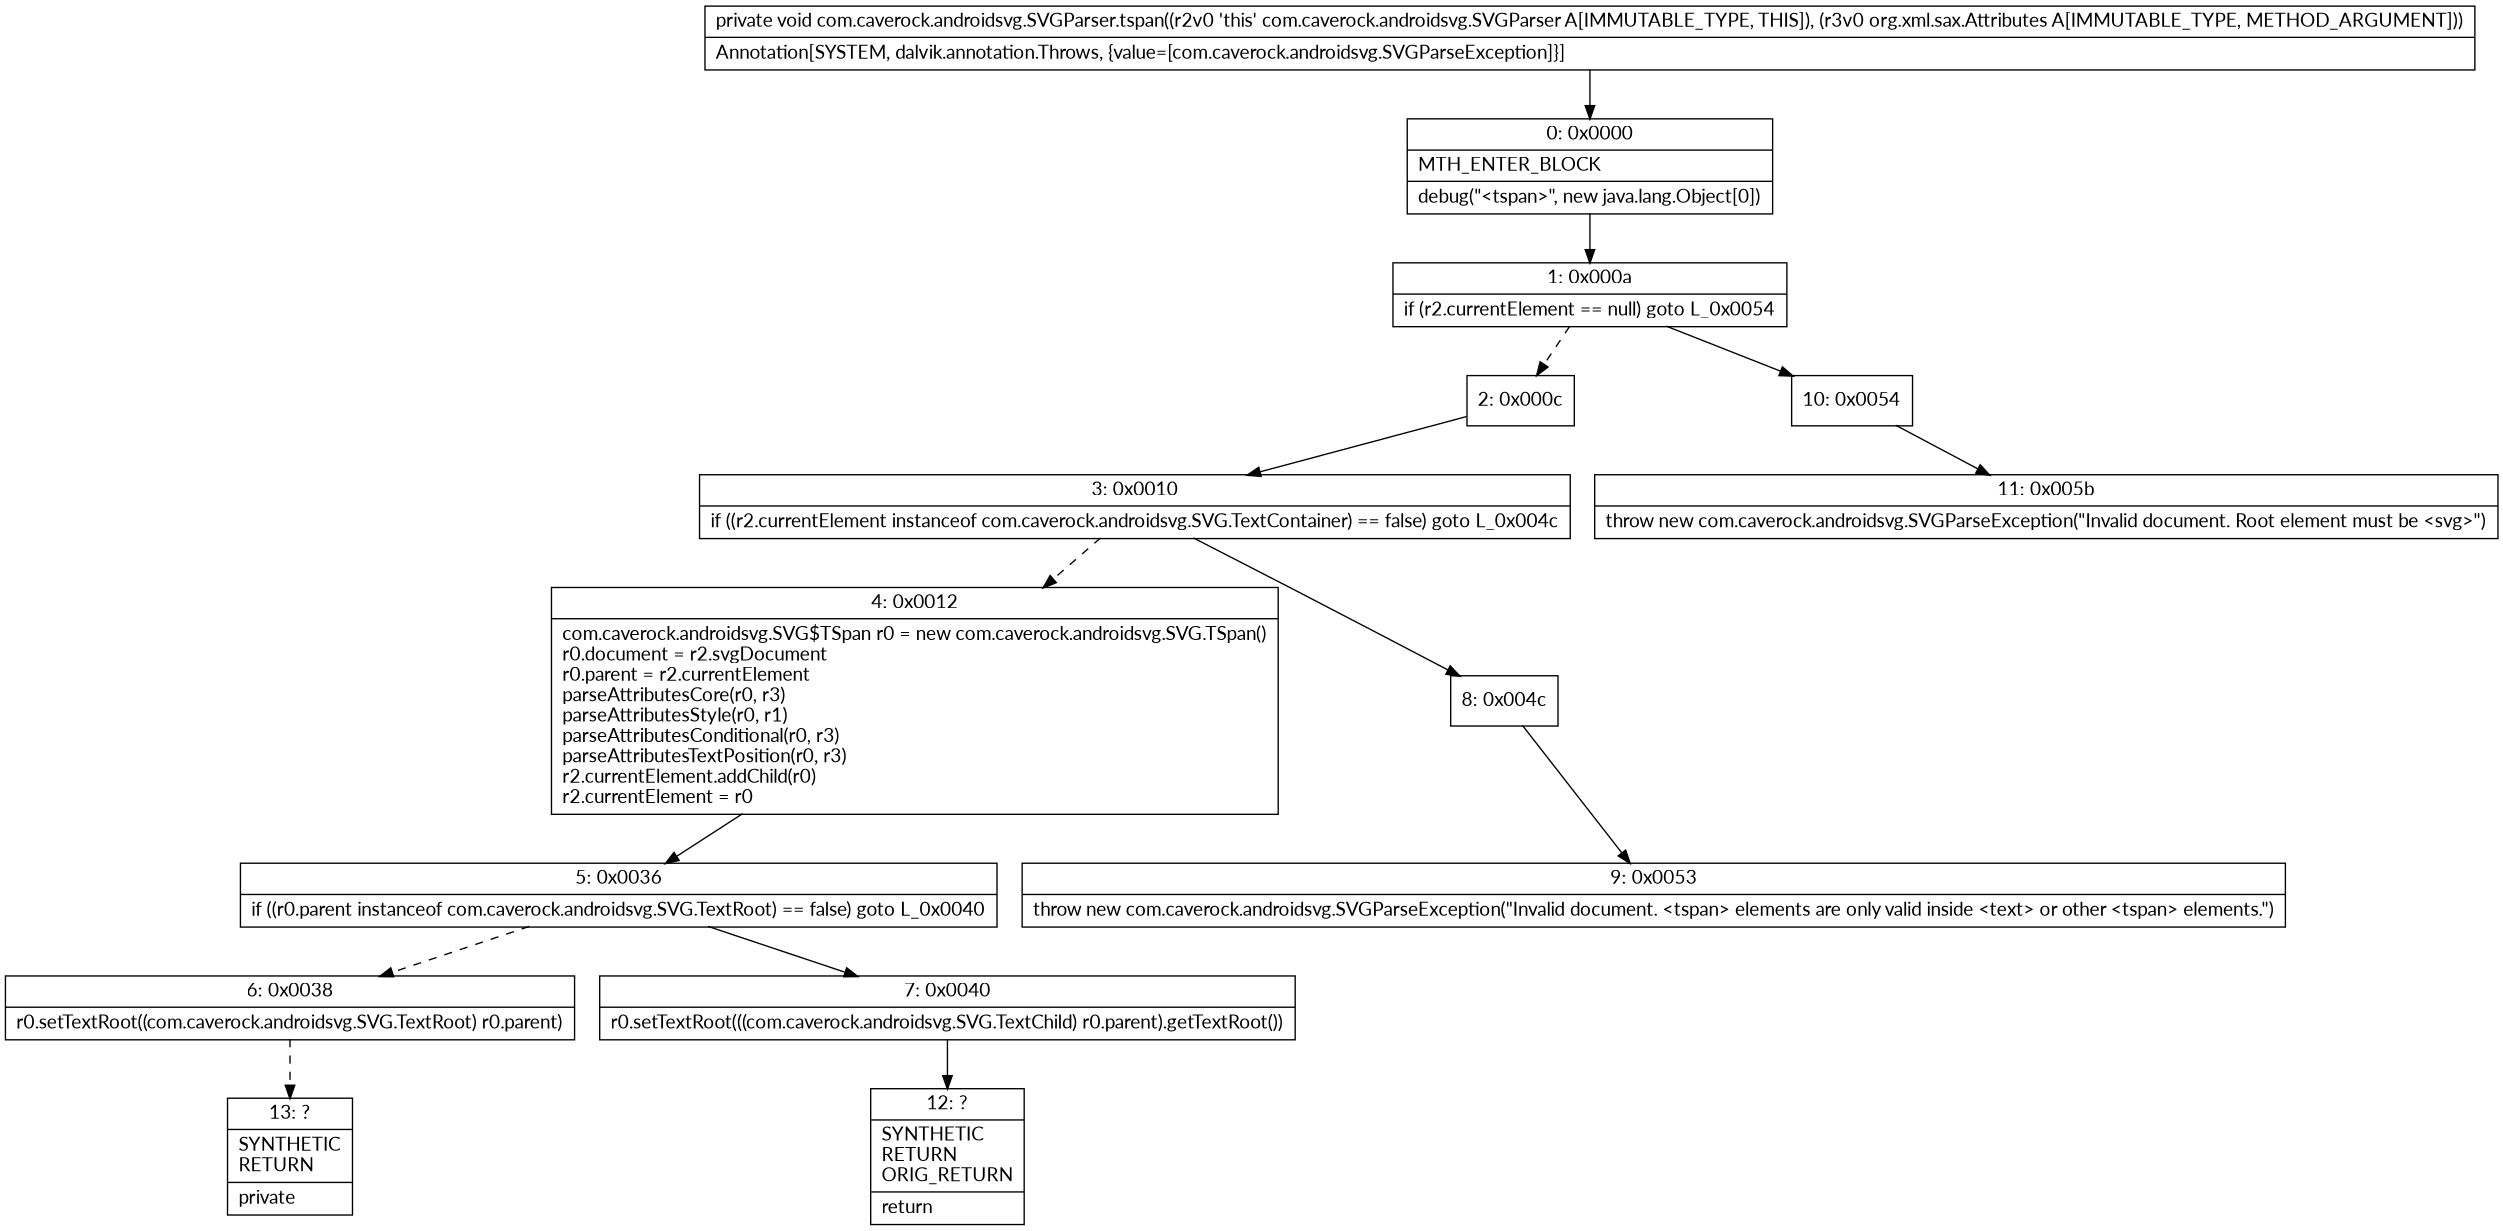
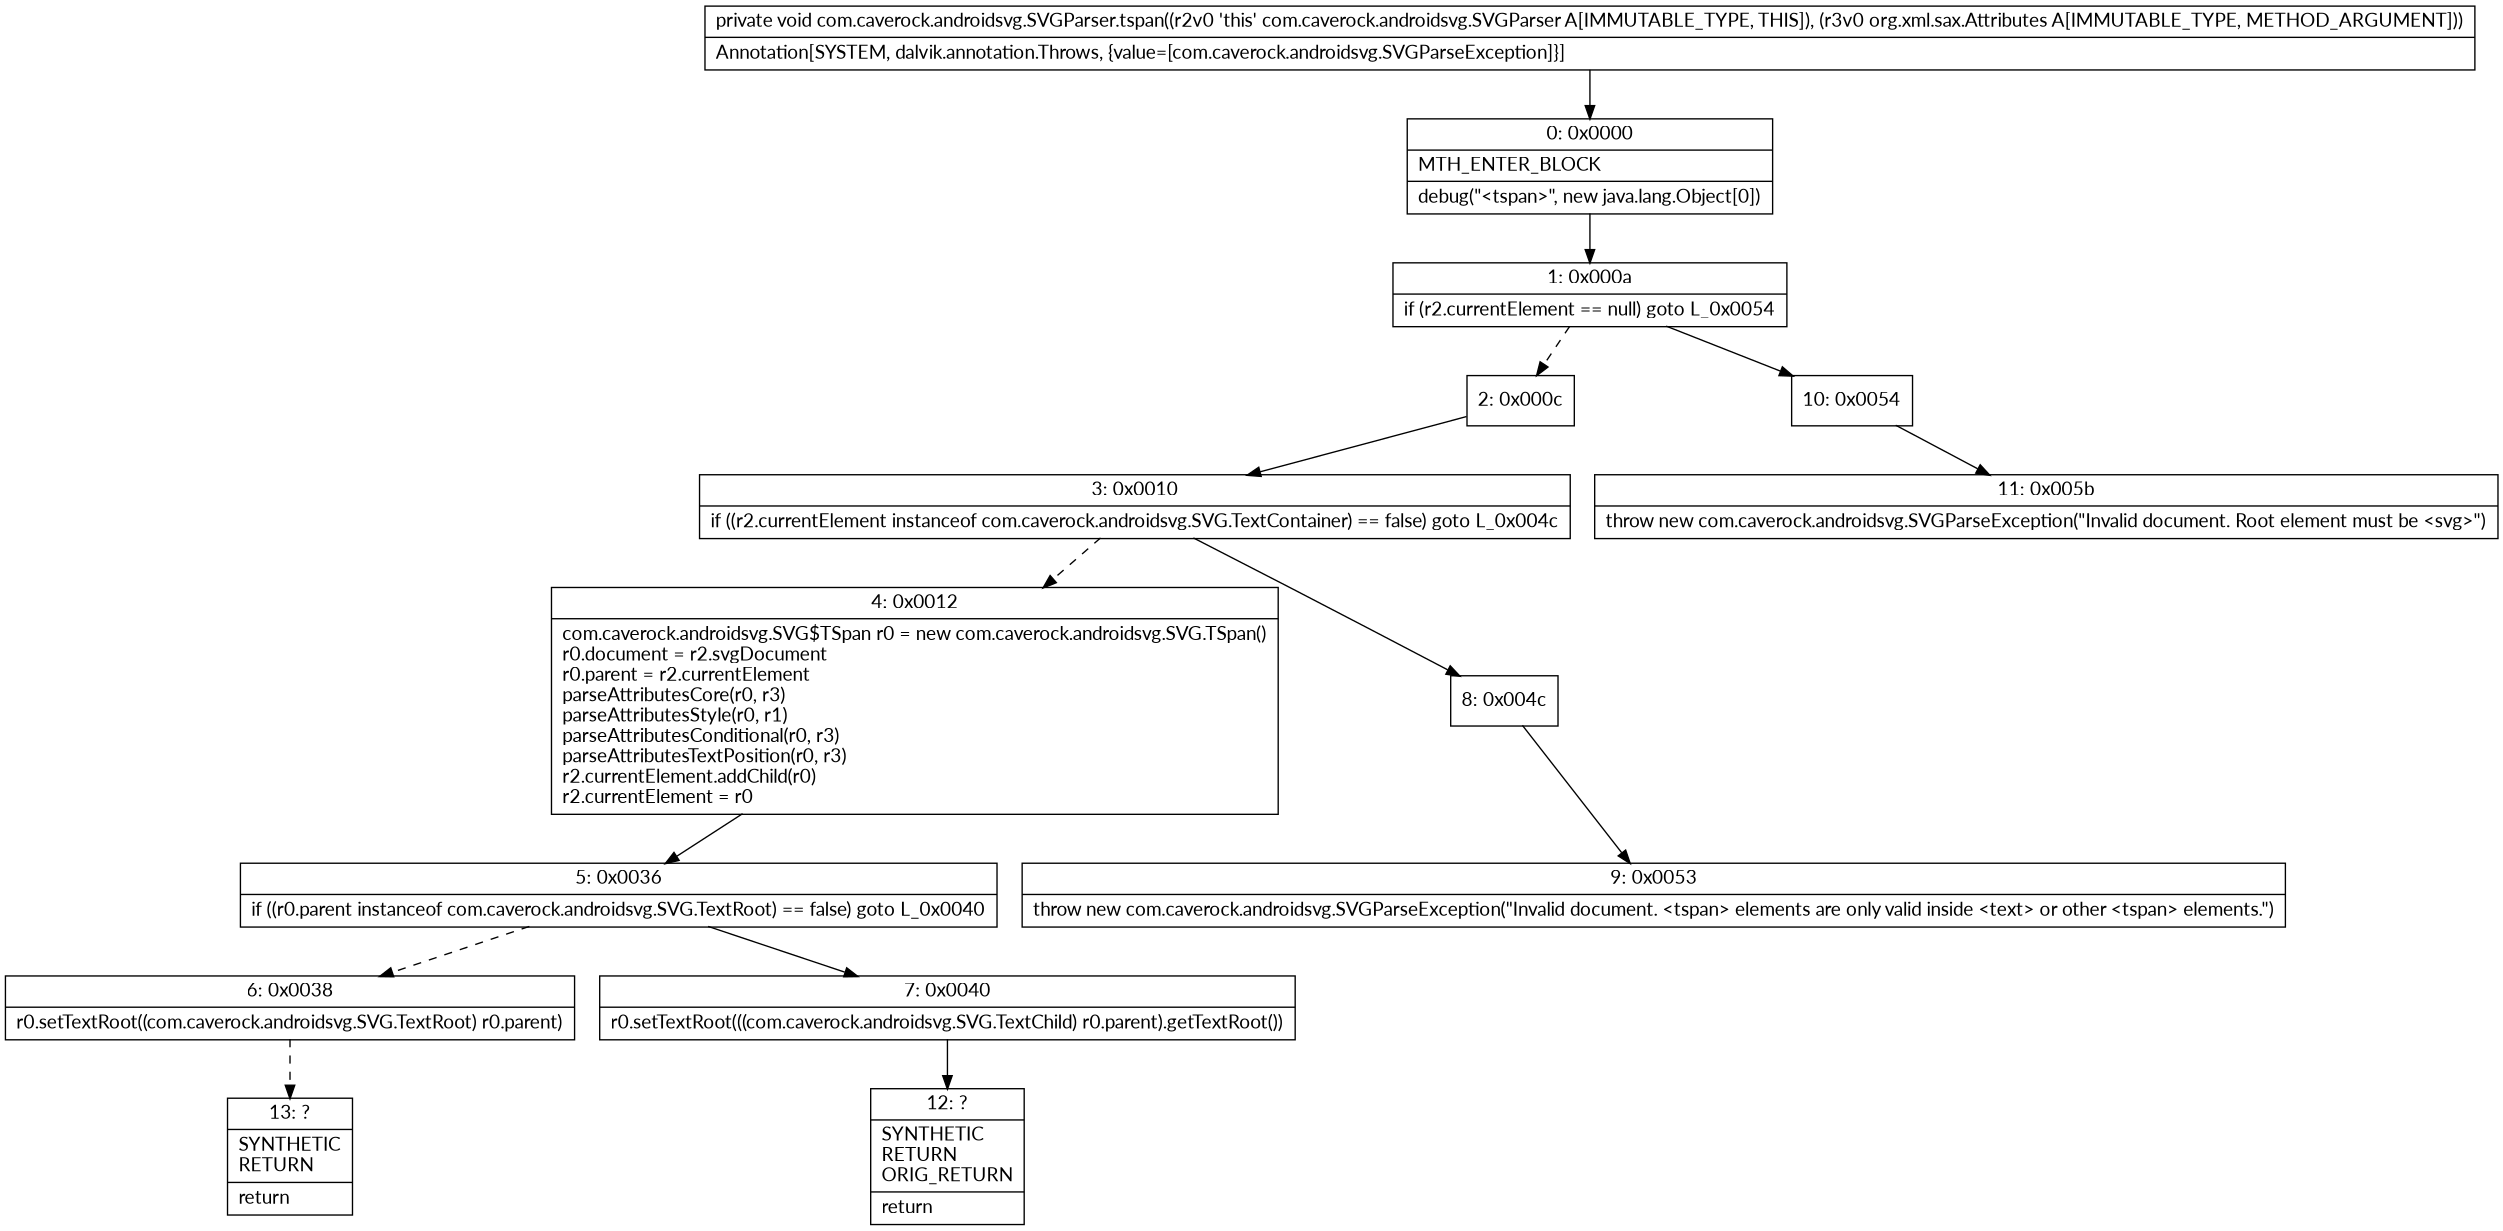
(268, 1198) -> (264, 1198)
